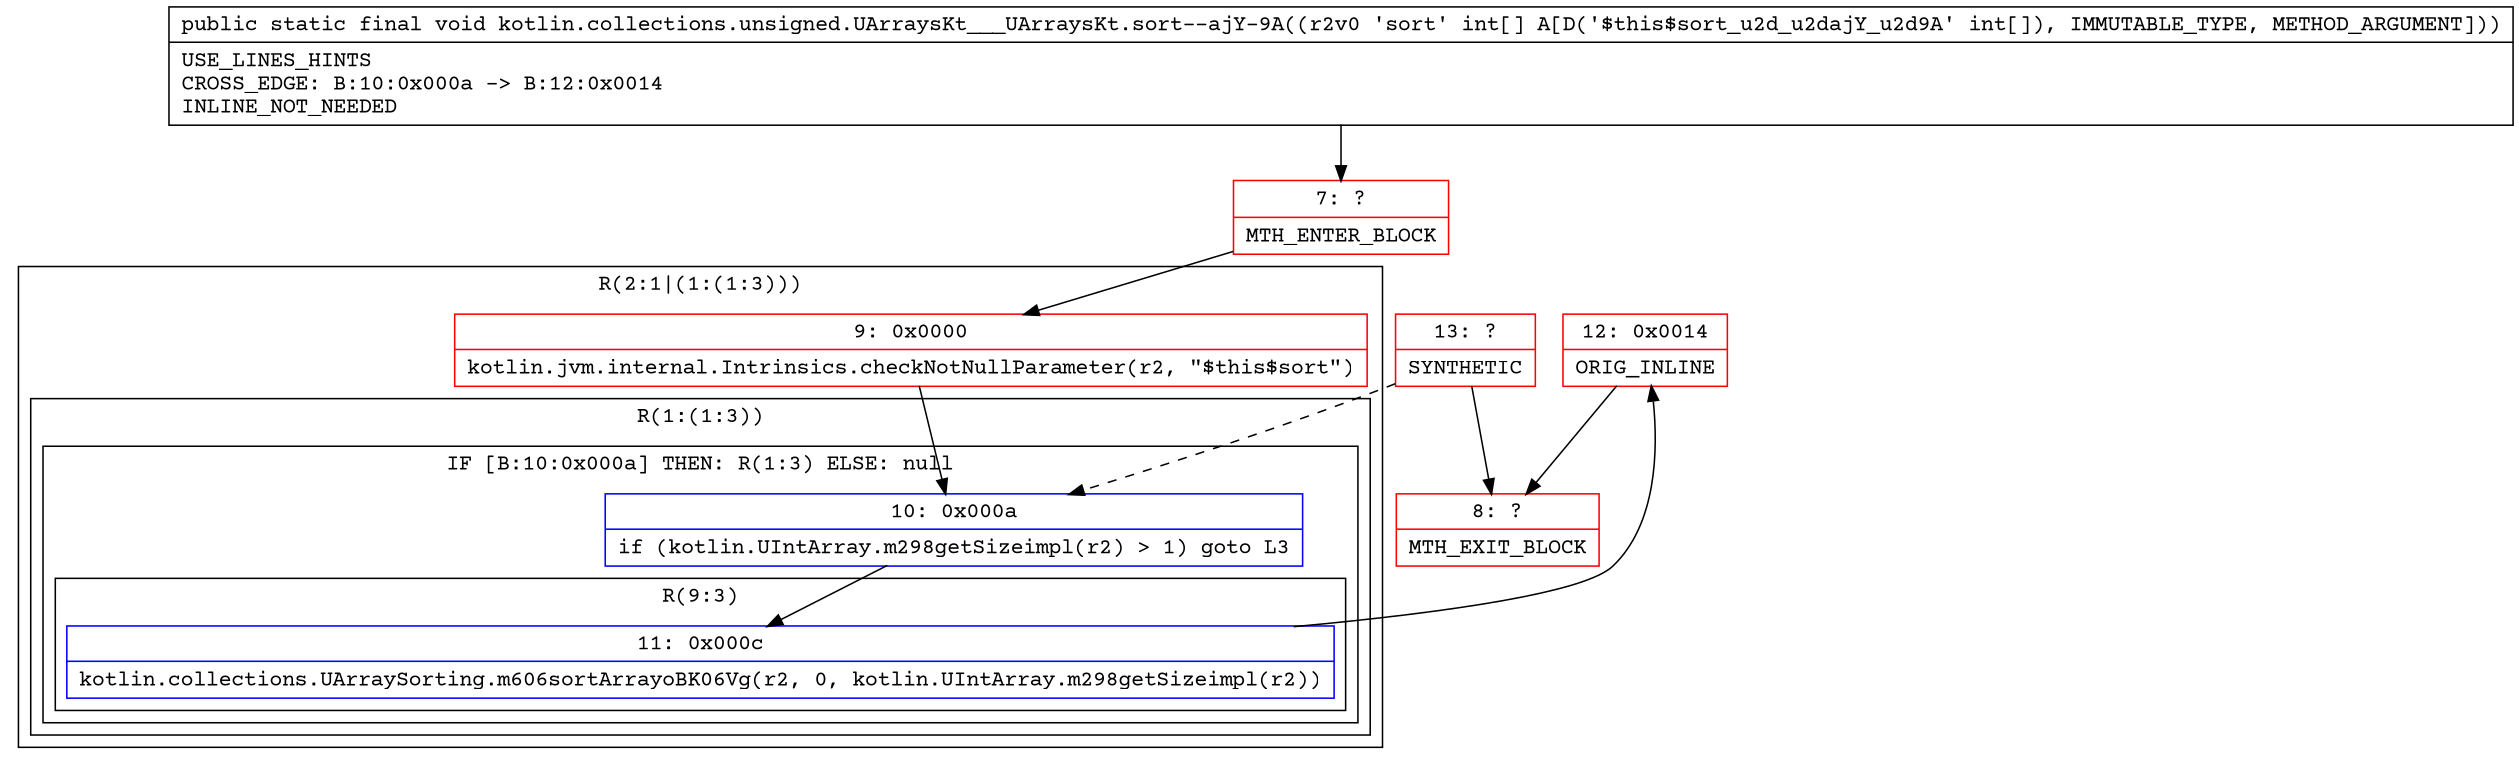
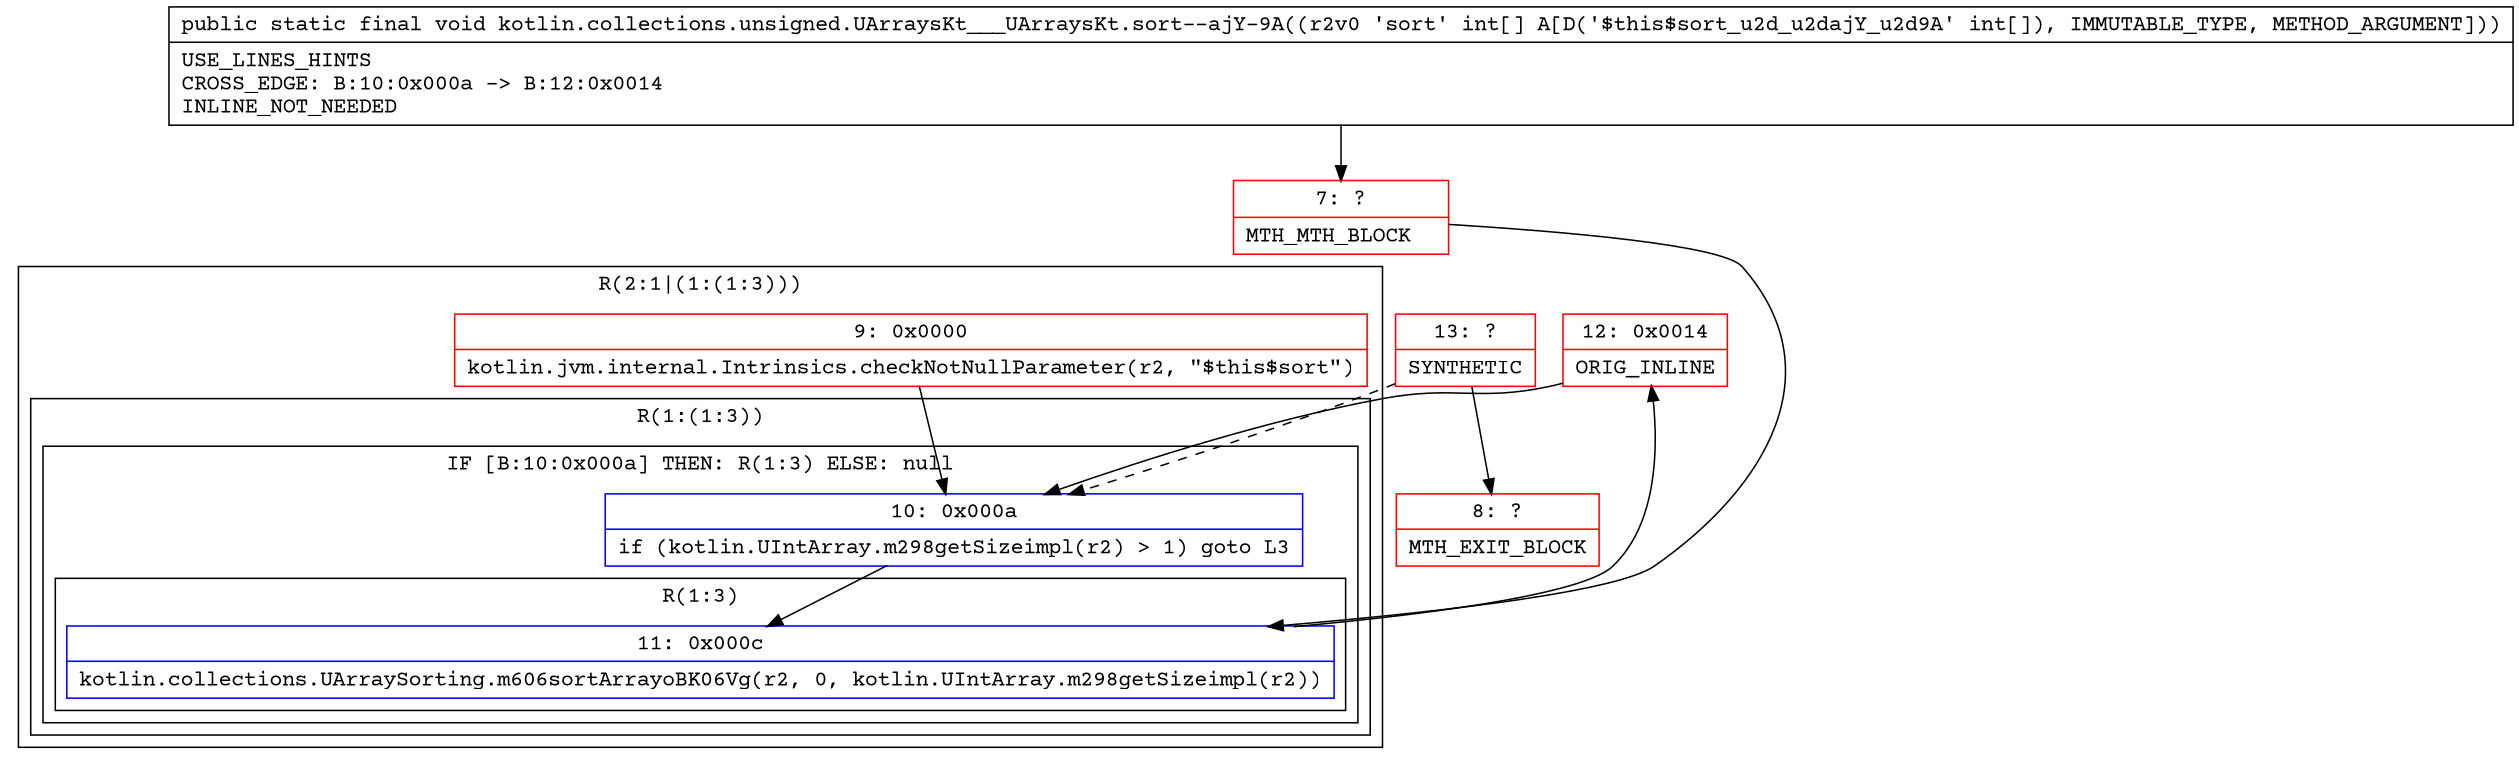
(1341, 235) -> (1329, 235)
(1136, 281) -> (1753, 468)
(1576, 434) -> (1396, 397)
(700, 596) -> (700, 596)
